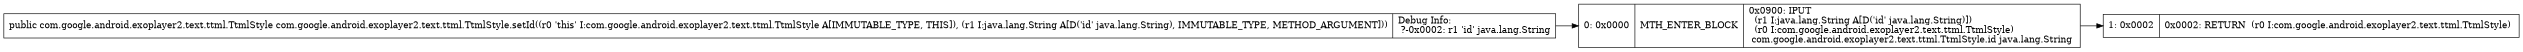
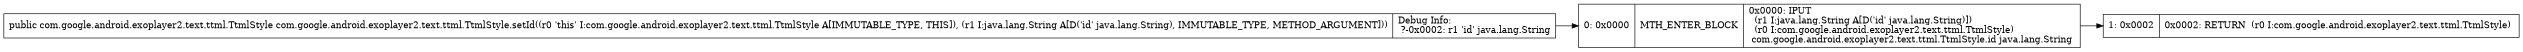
(1783, 11) -> (1783, 11)
